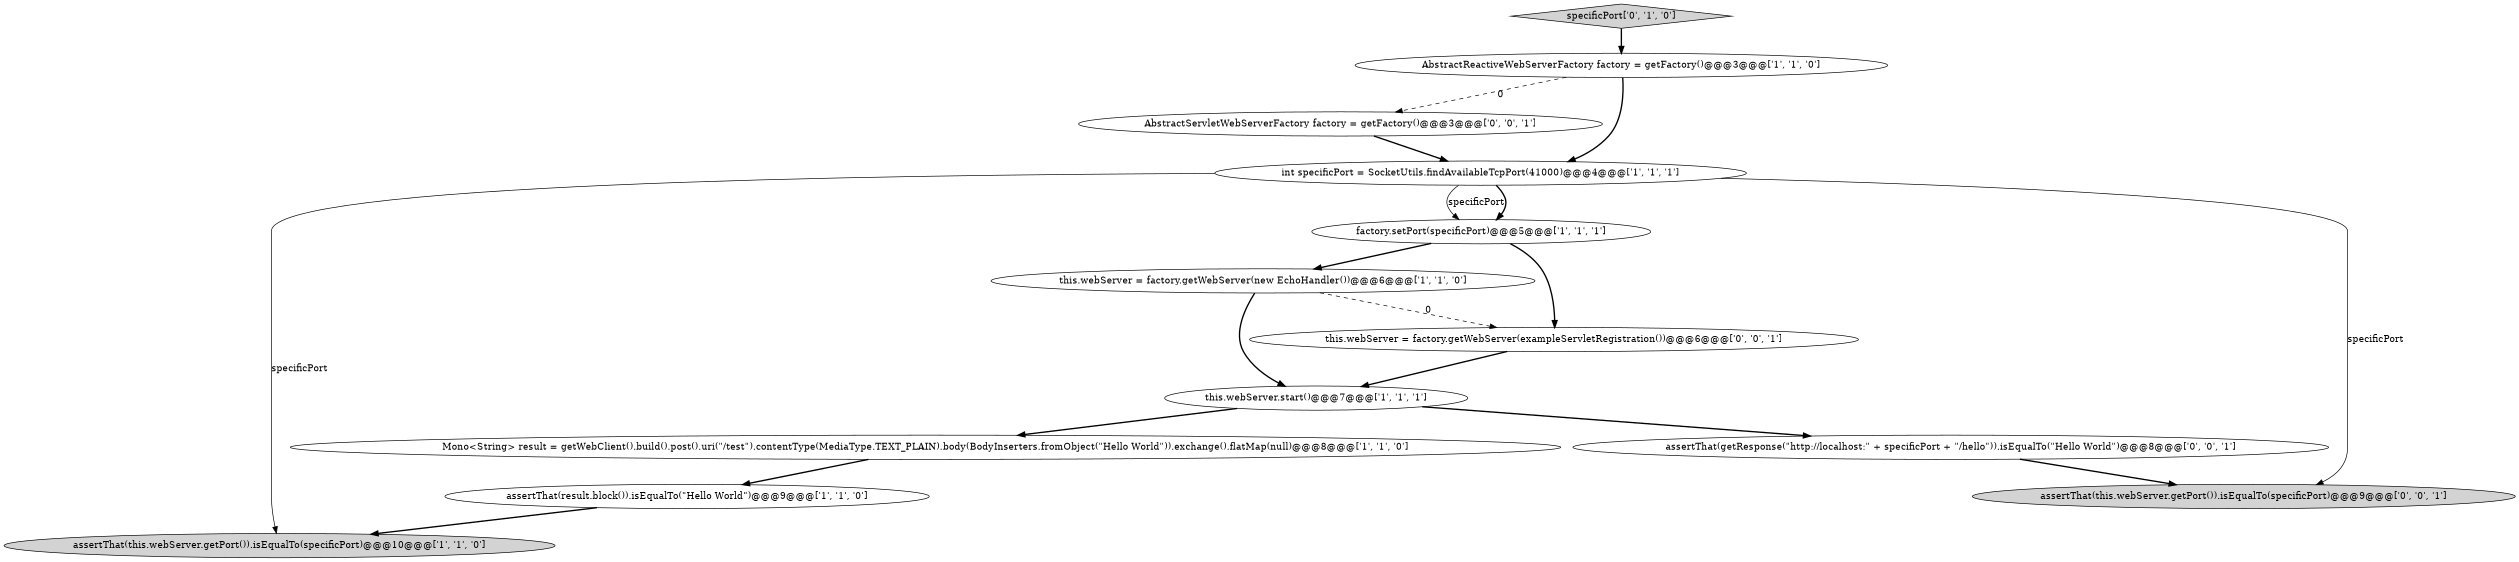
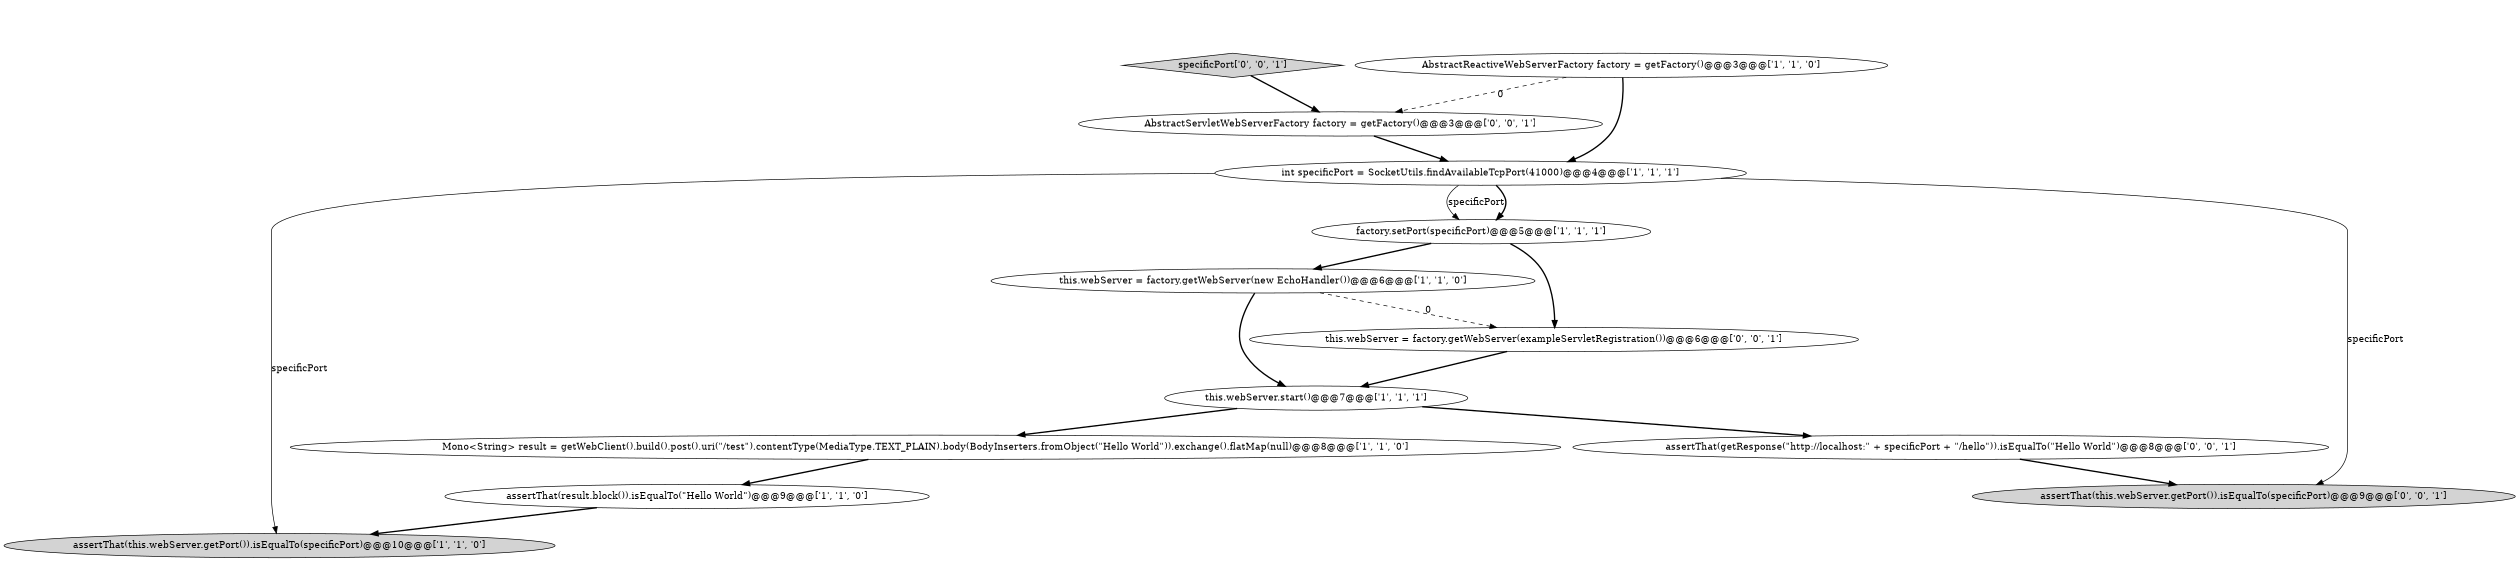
(1621, 16) -> none
none -> (1233, 65)
